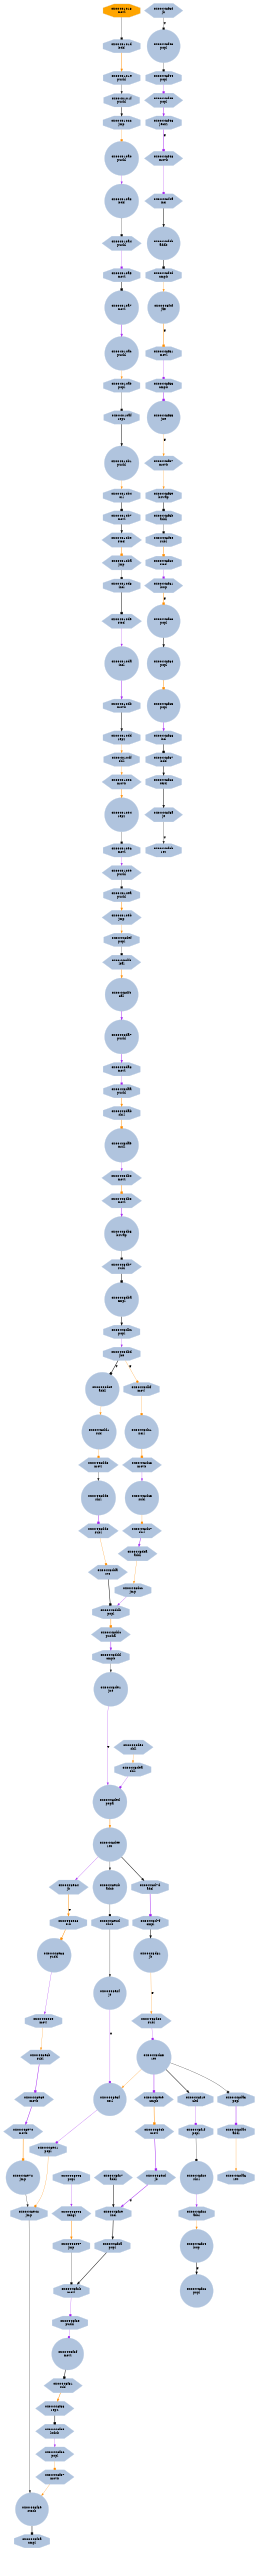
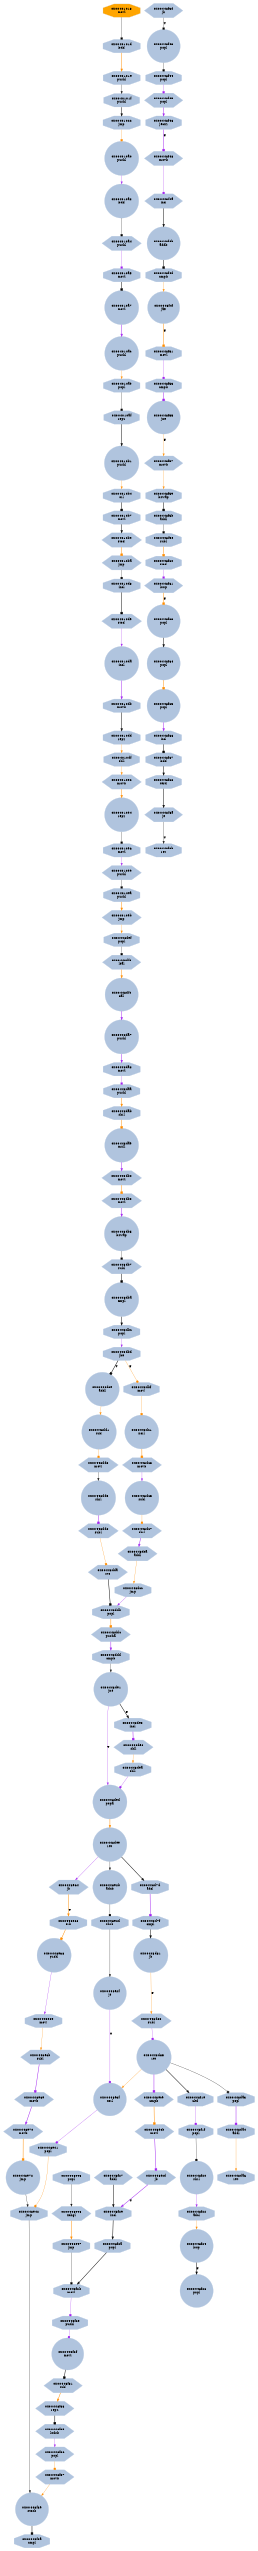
(122, 1165) -> (122, 1165)
none -> (133, 1725)
(71, 2194) -> (71, 2194)
